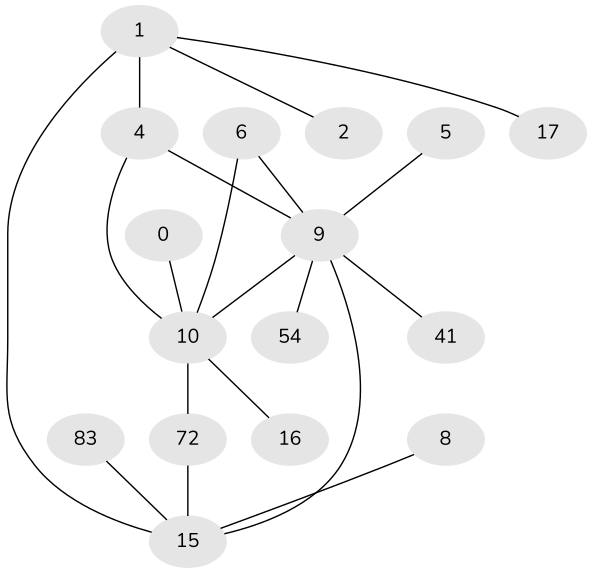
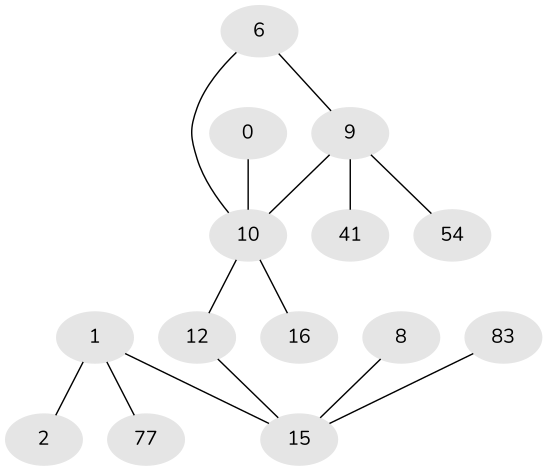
(140, 133) -> none
(446, 133) -> none
(548, 133) -> (146, 440)
(355, 431) -> none
(188, 440) -> (197, 337)
